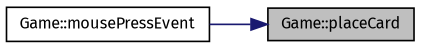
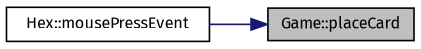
(108, 24) -> (108, 24)
